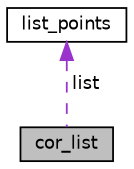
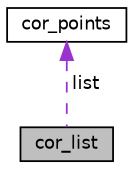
(67, 25) -> (67, 25)
